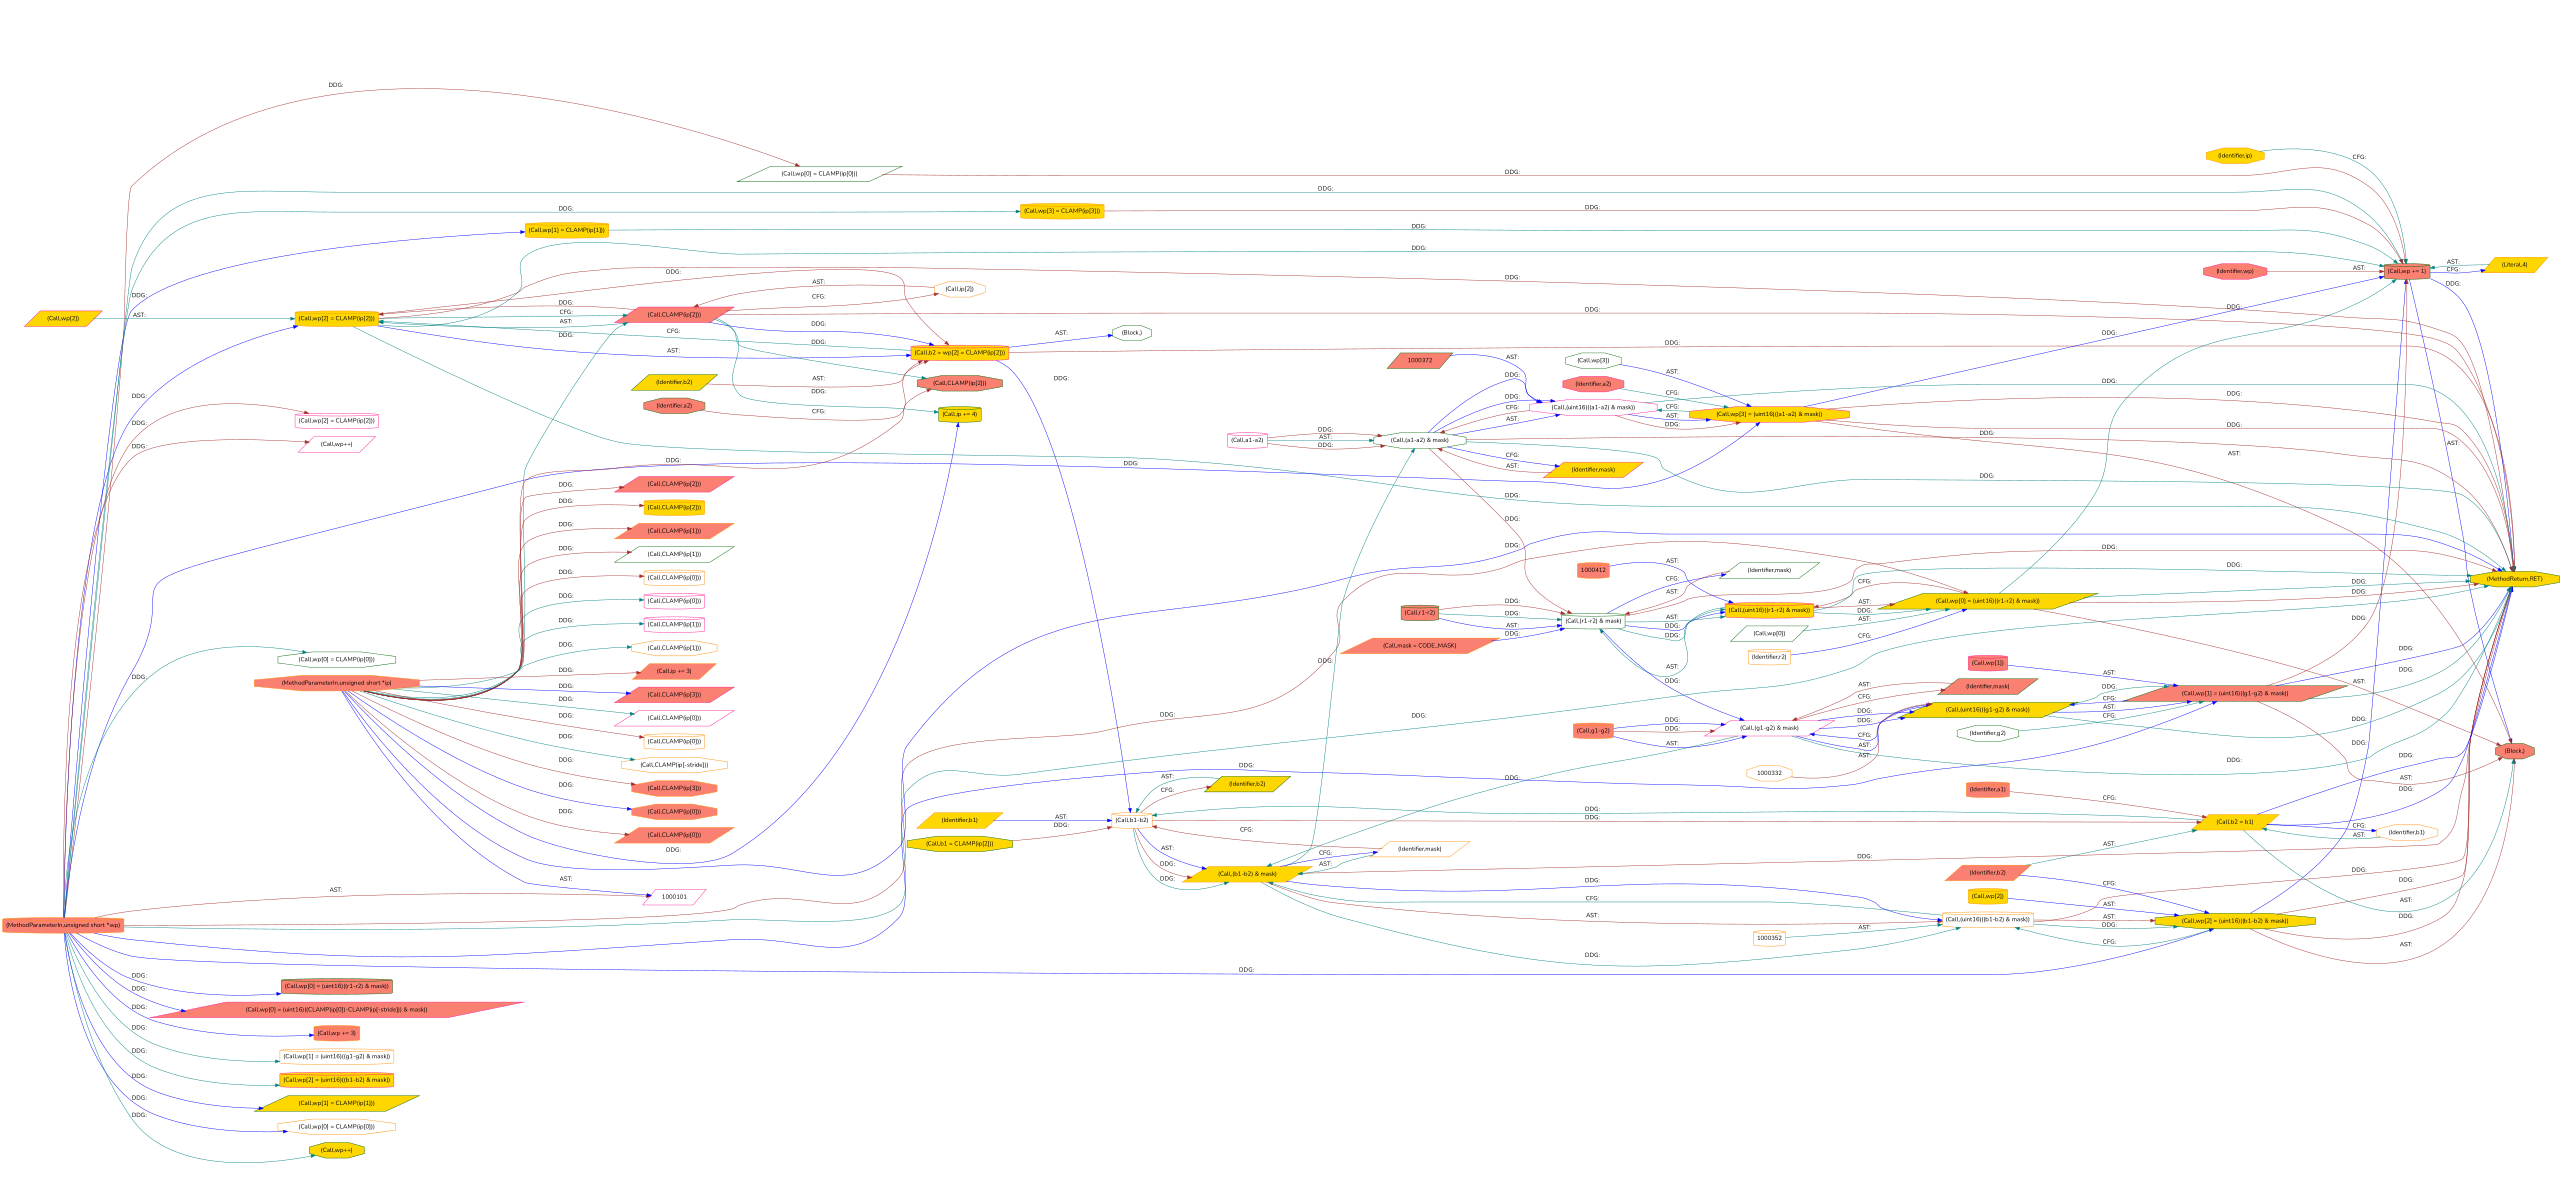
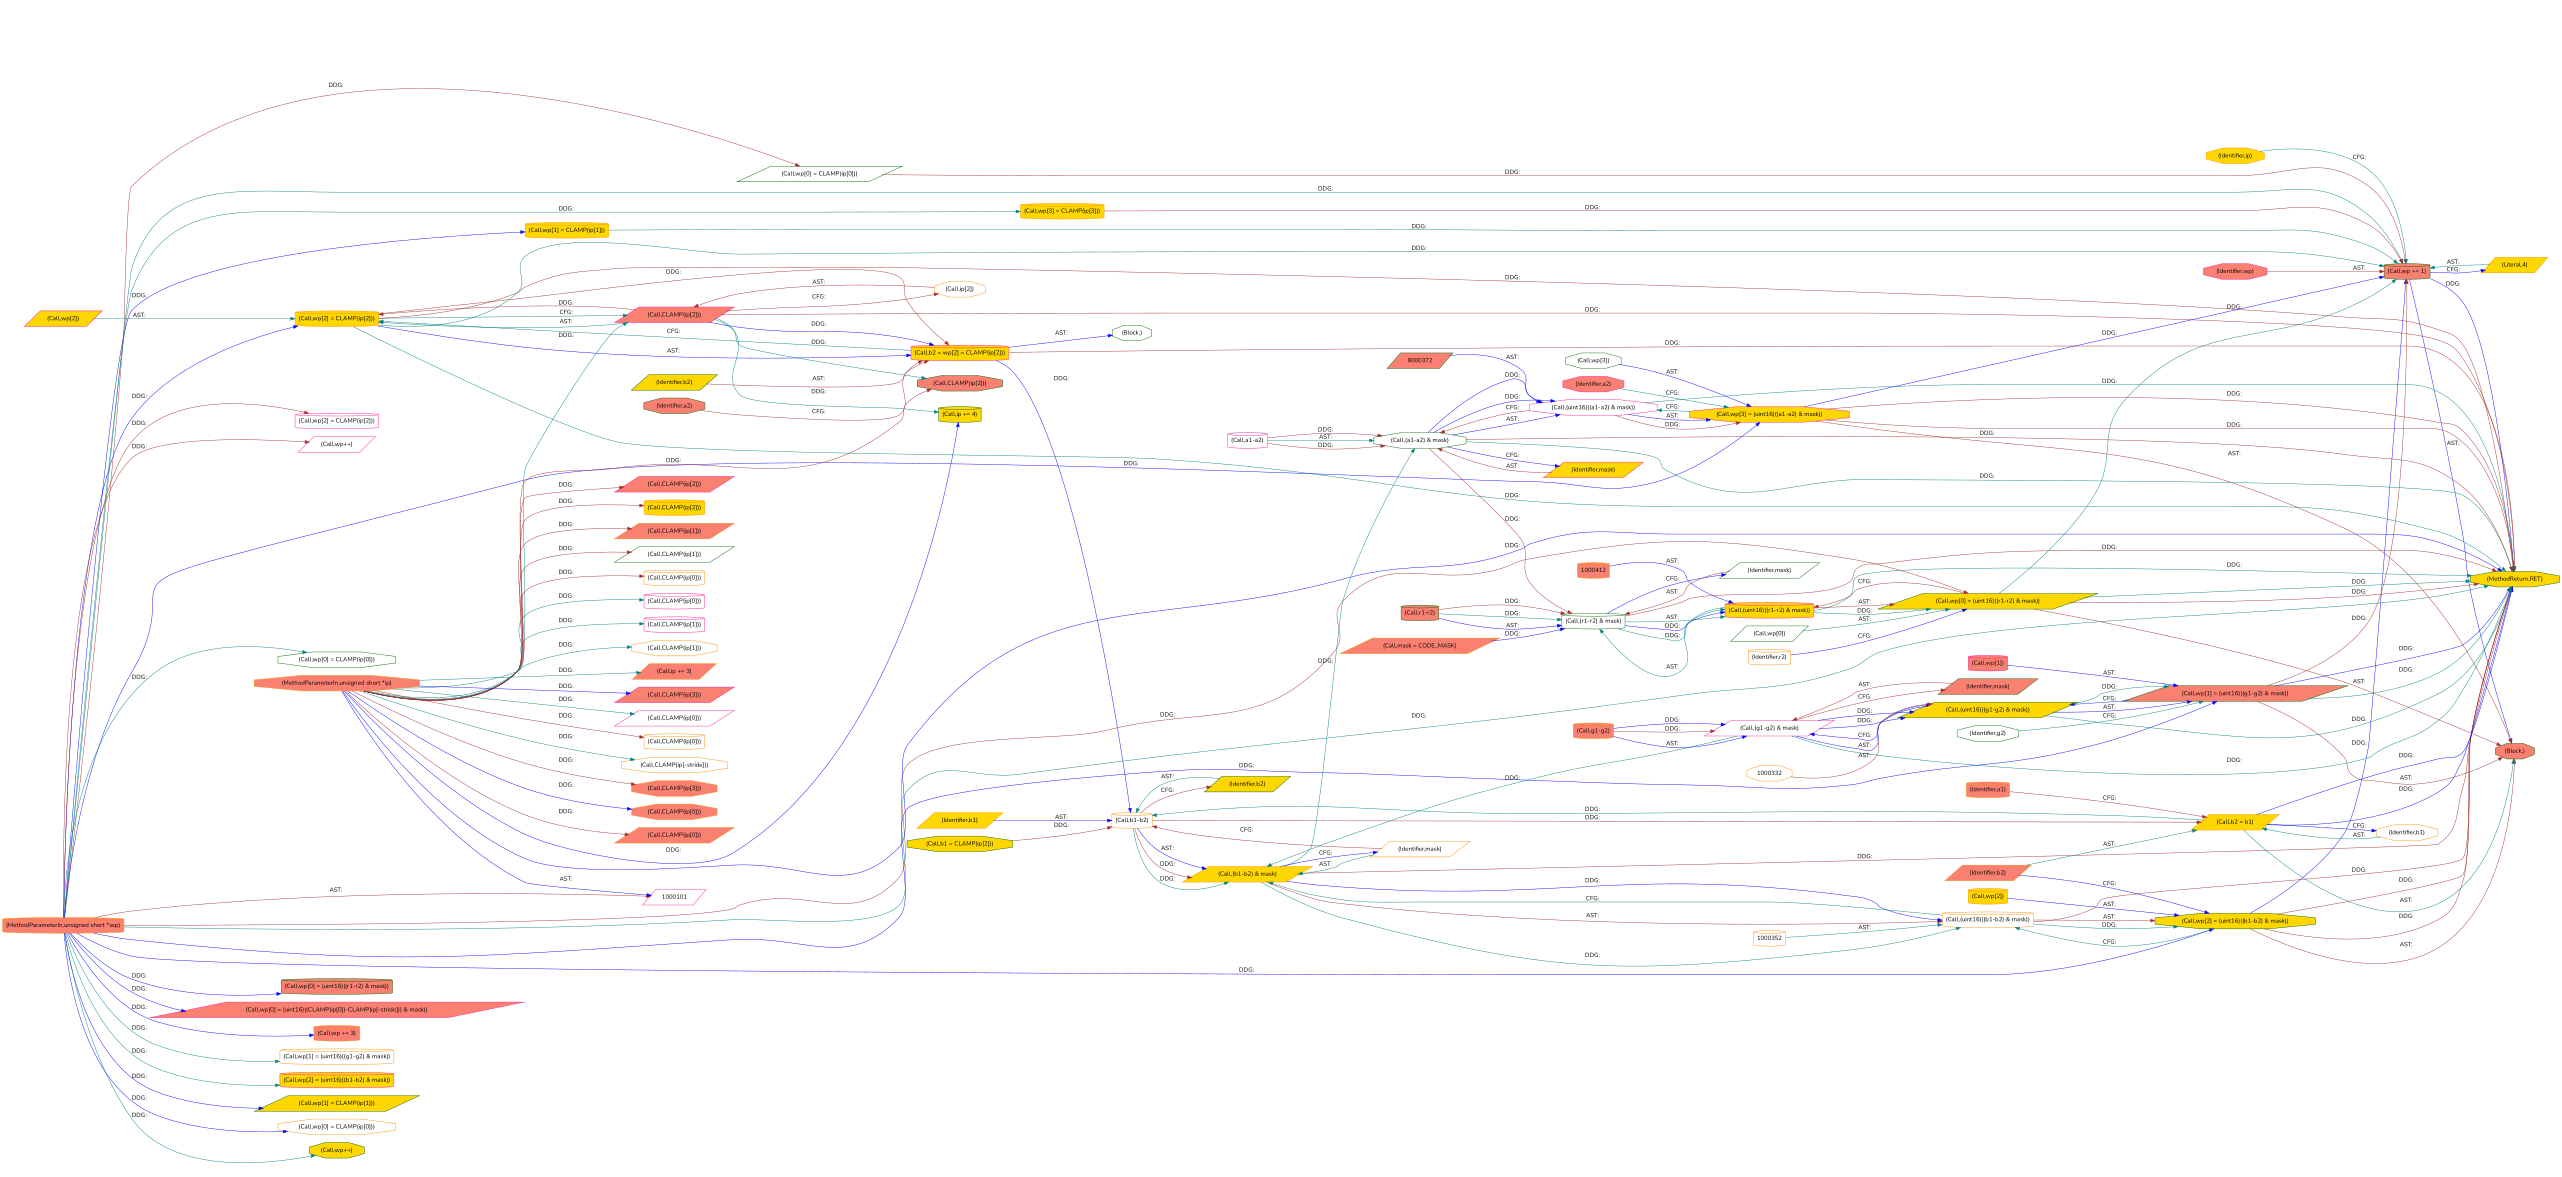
(1420, 361) -> (1420, 361)
(528, 677) -> (528, 677)
(1664, 684) -> none
